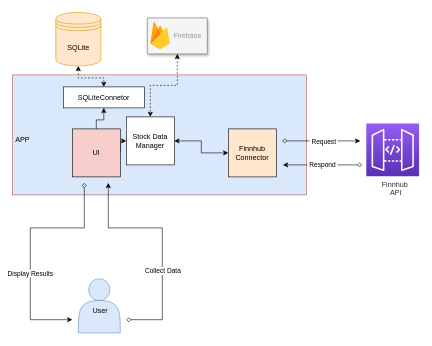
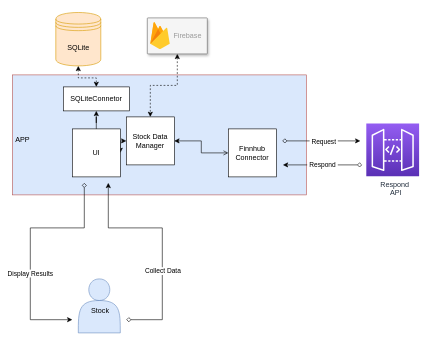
(104, 97) -> (96, 99)
(120, 149) -> (120, 147)
(96, 153) -> (96, 153)
(222, 153) -> (224, 153)
(252, 153) -> (252, 153)
(393, 189) -> (393, 189)
(99, 306) -> (99, 306)
